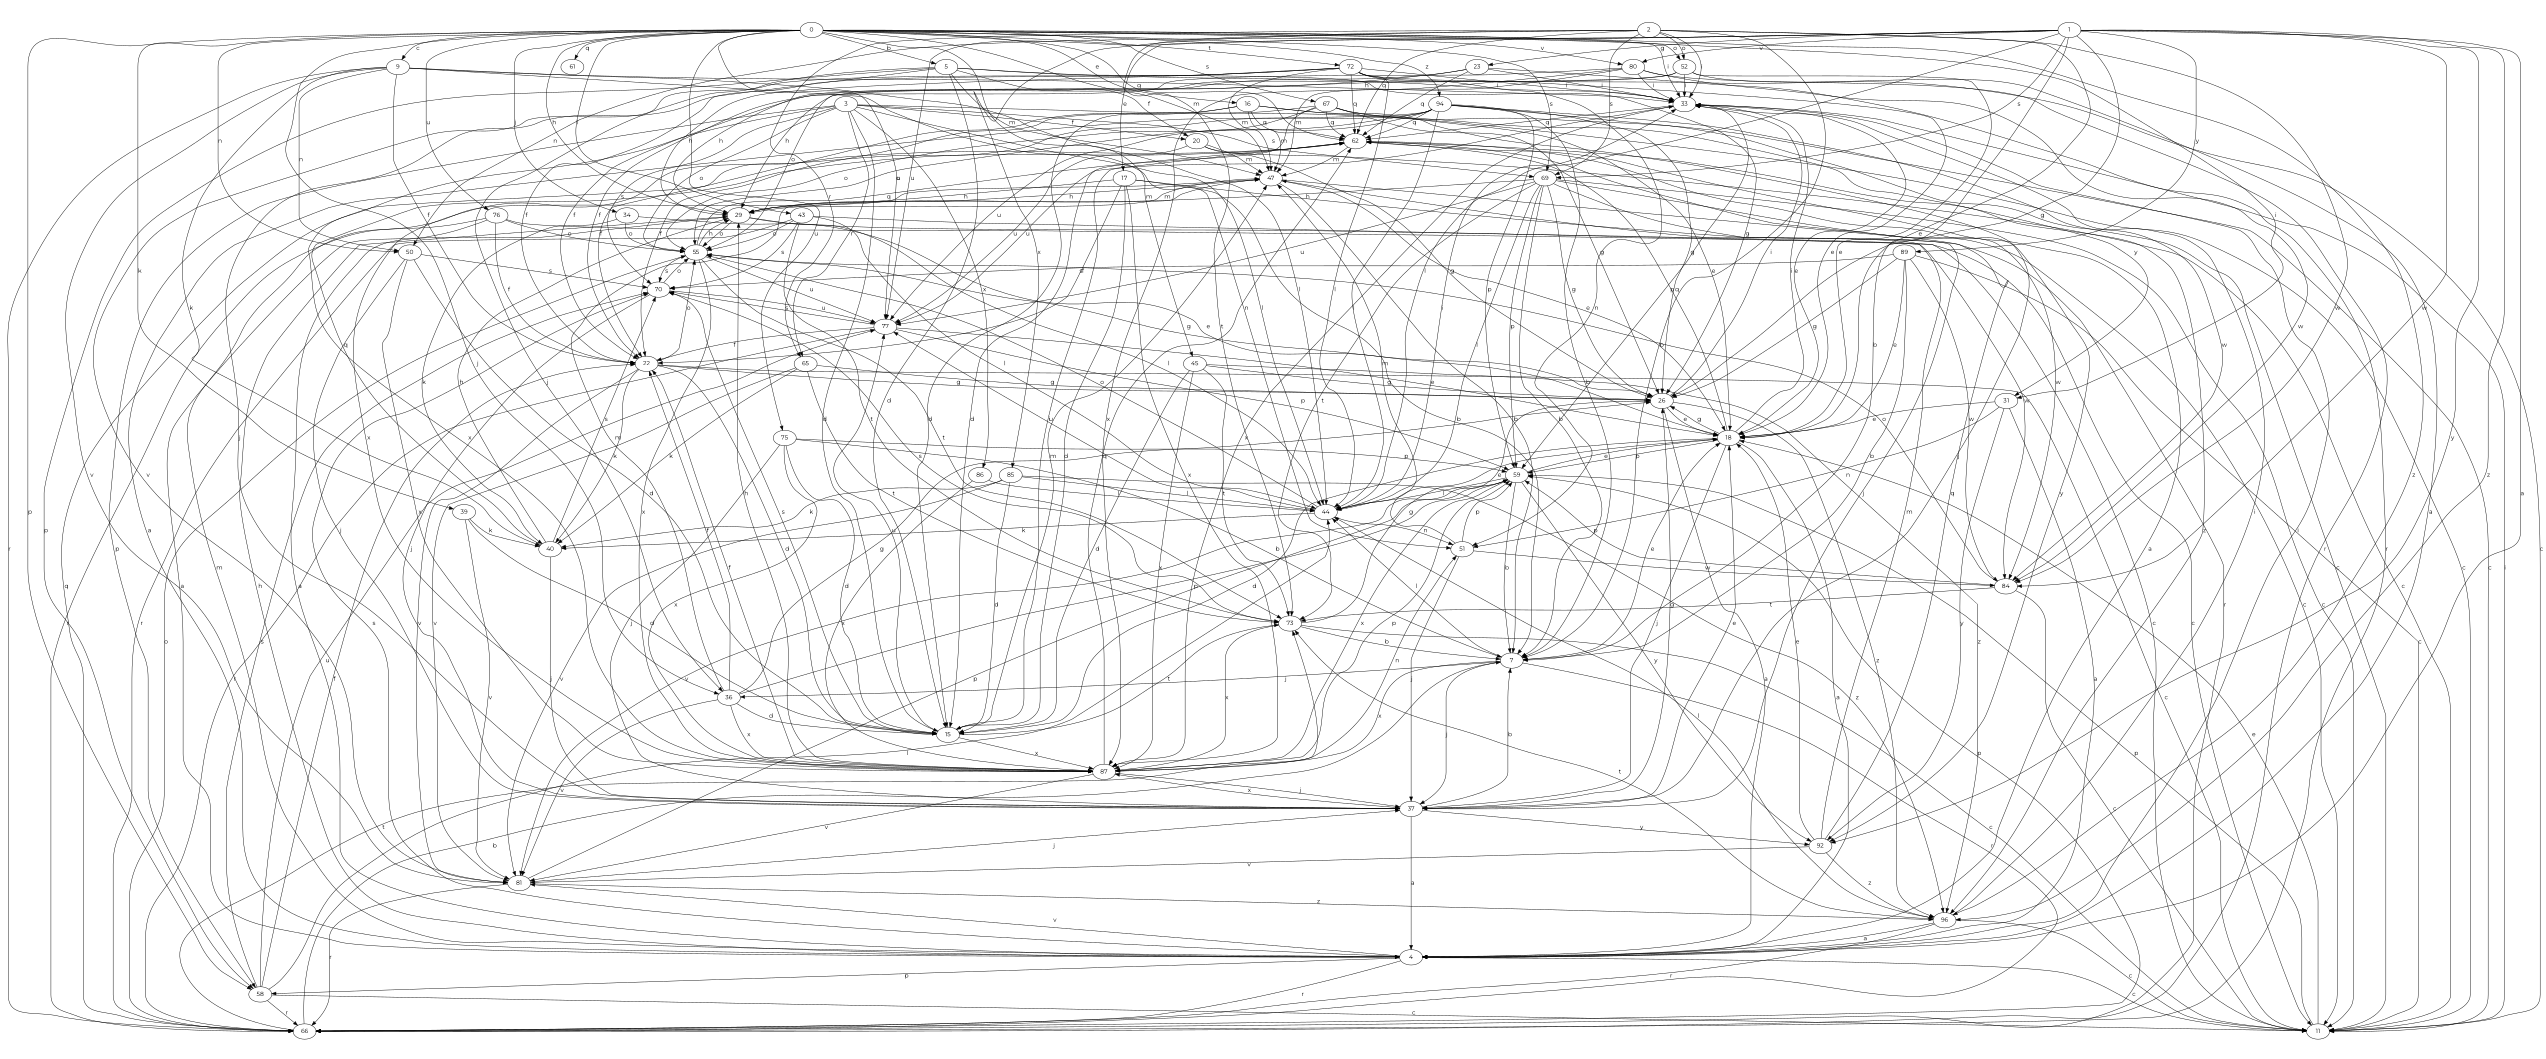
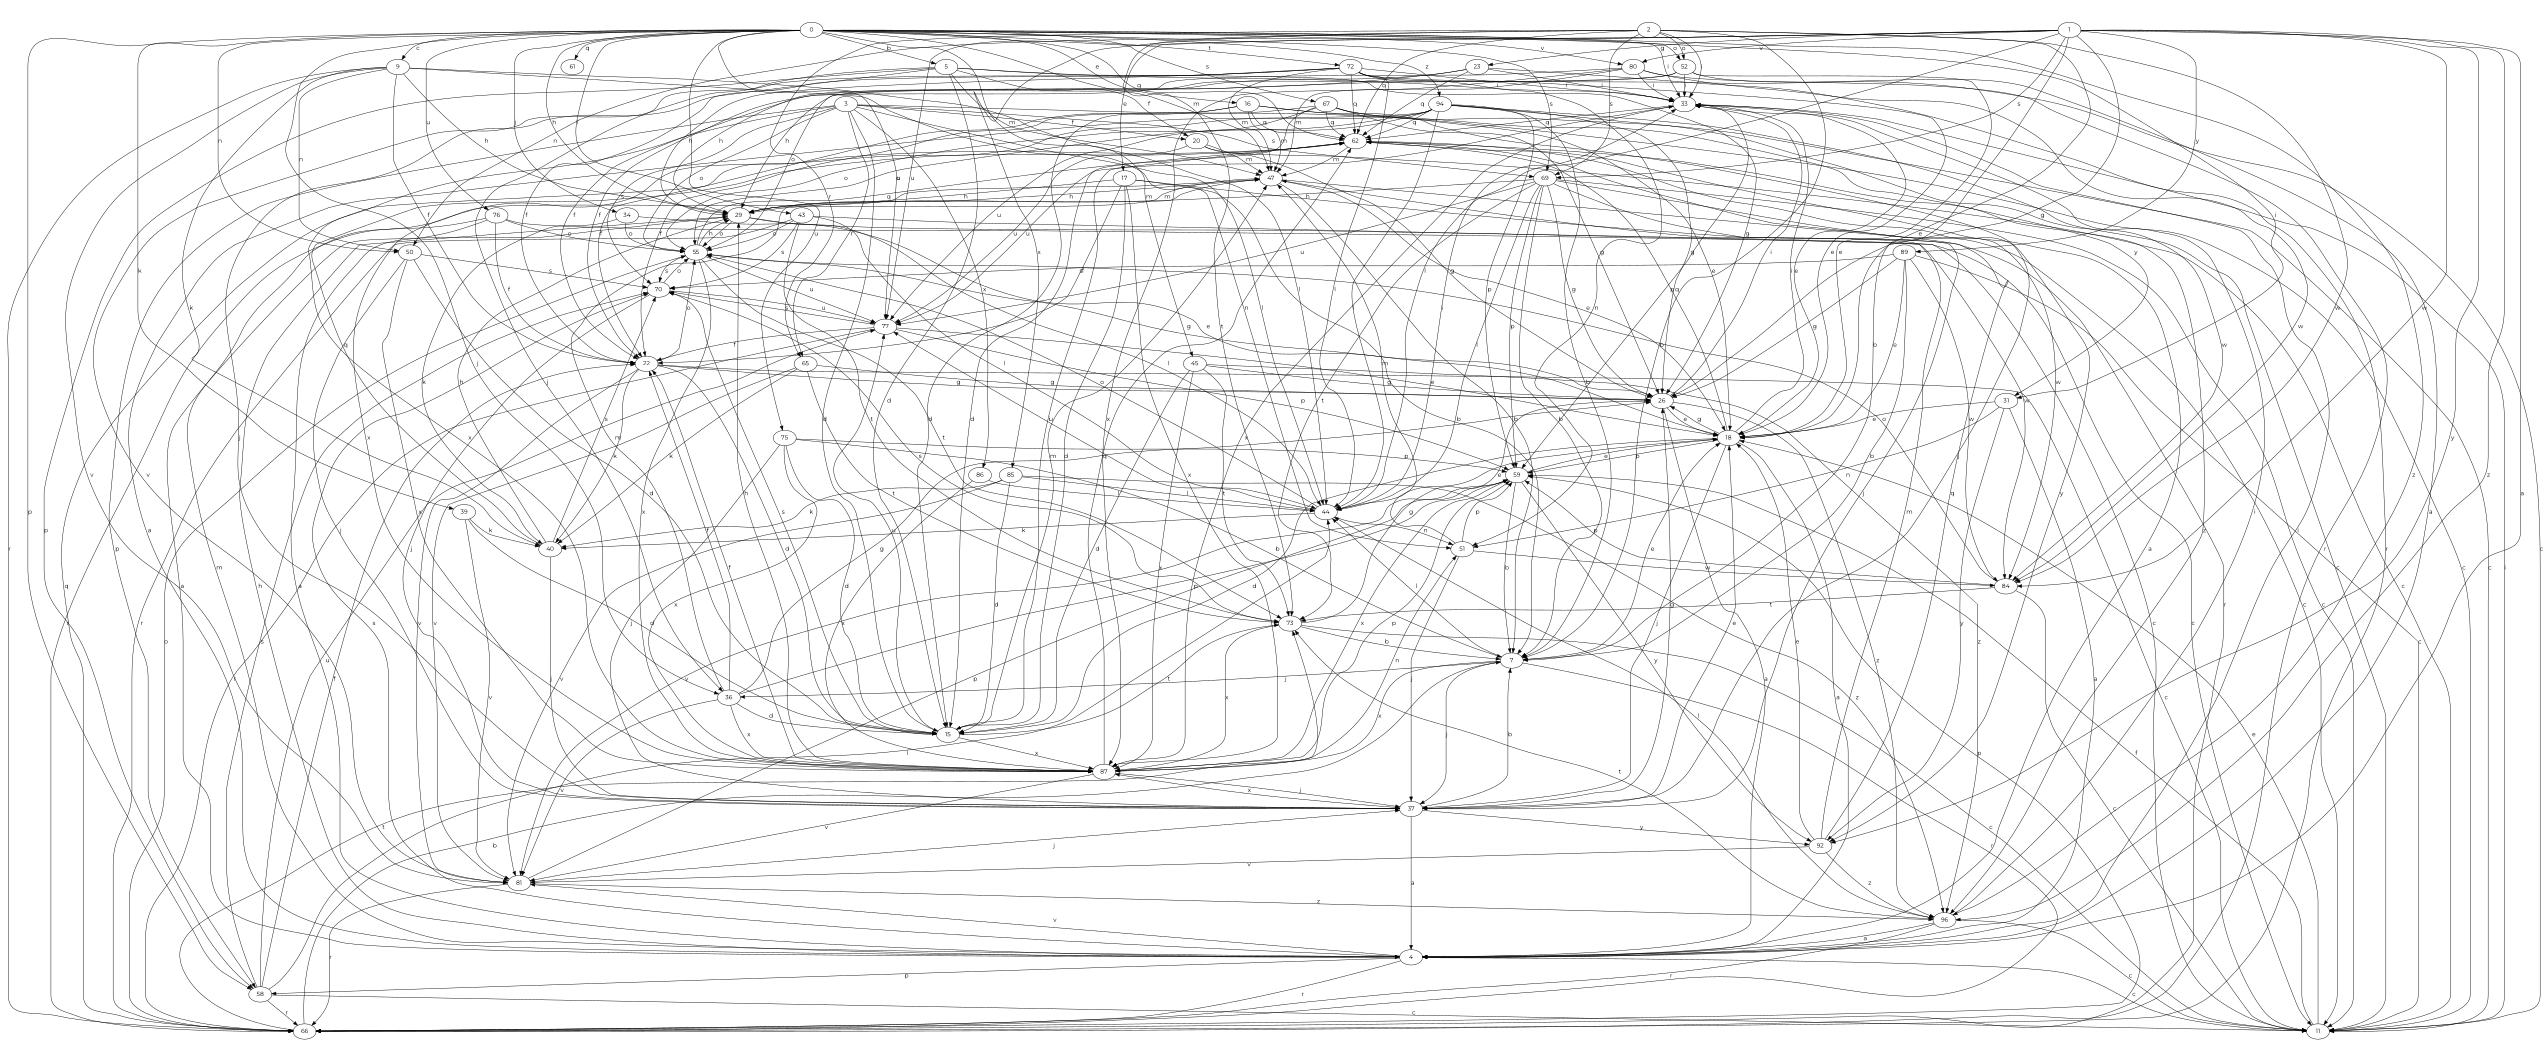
(1102, 82) -> (538, 177)
(1415, 496) -> none
(2136, 753) -> (2136, 753)
